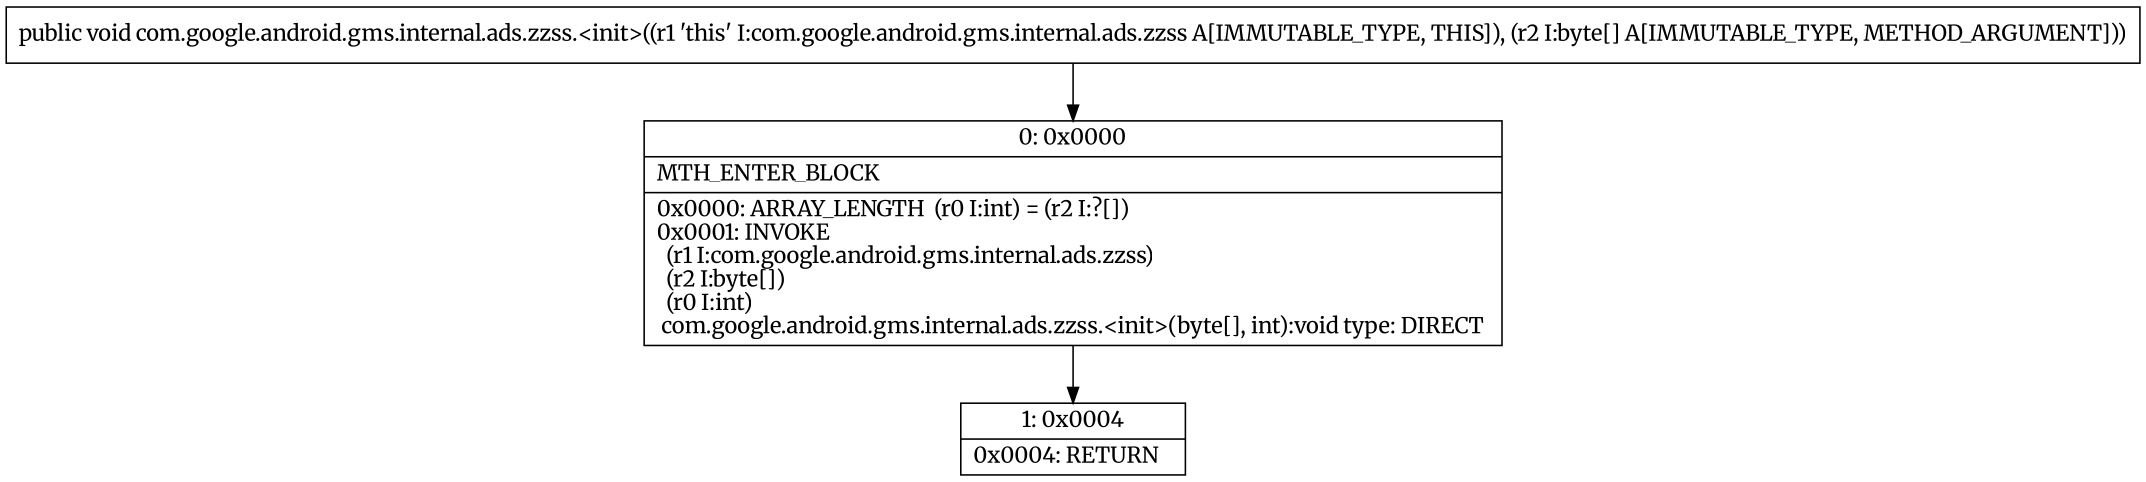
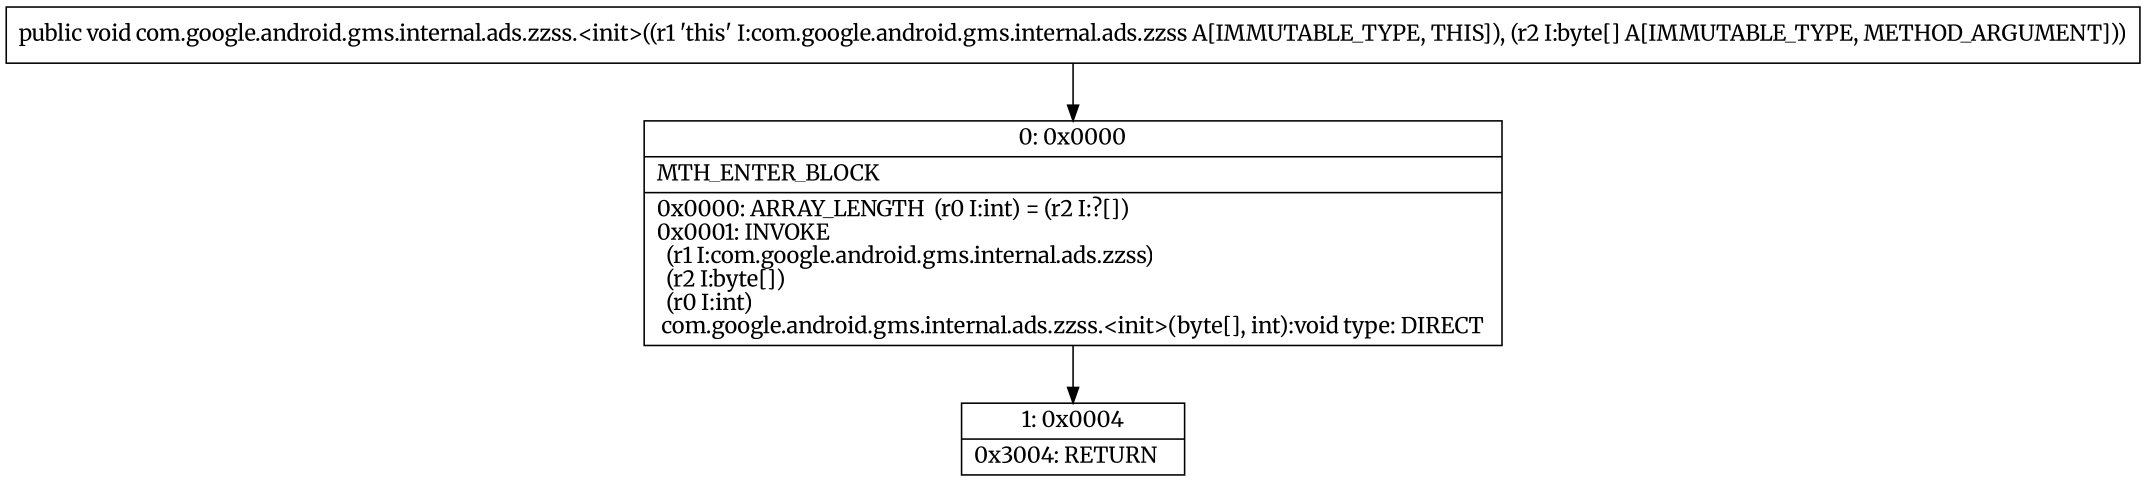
(1073, 456) -> (1073, 456)
